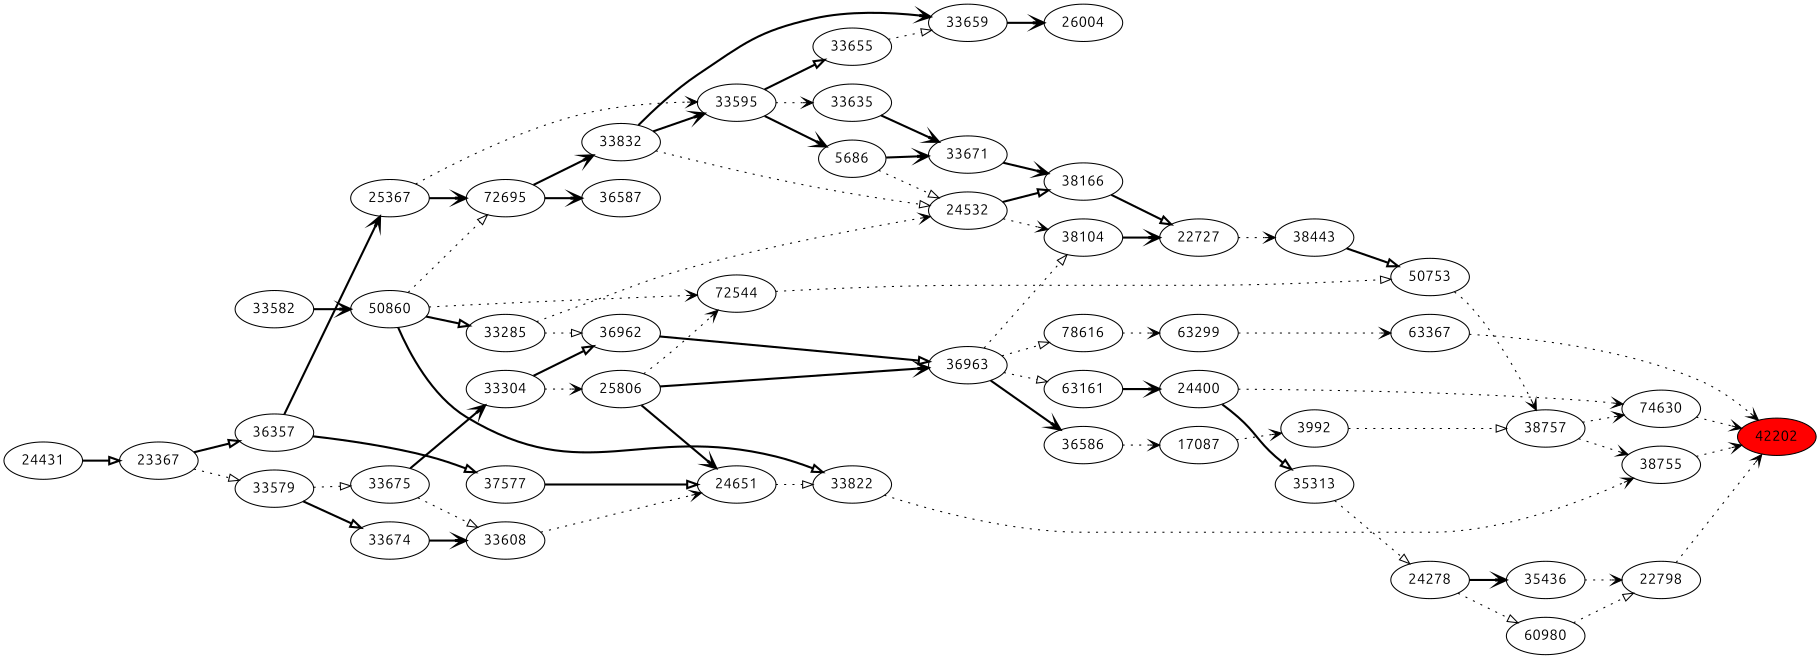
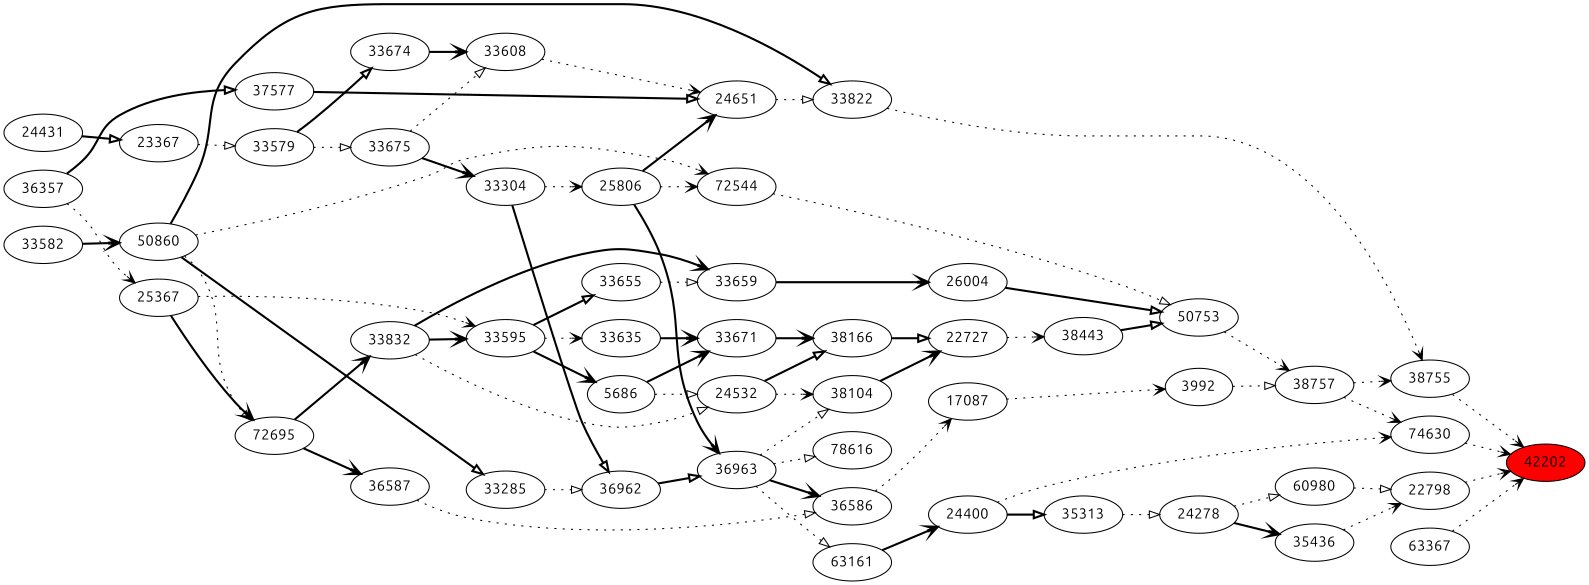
(725, 258) -> none
none -> (1078, 299)
(330, 320) -> (97, 236)
(1199, 333) -> none
(211, 448) -> none
none -> (609, 530)
